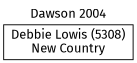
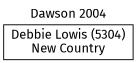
(68, 42) -> (68, 42)
